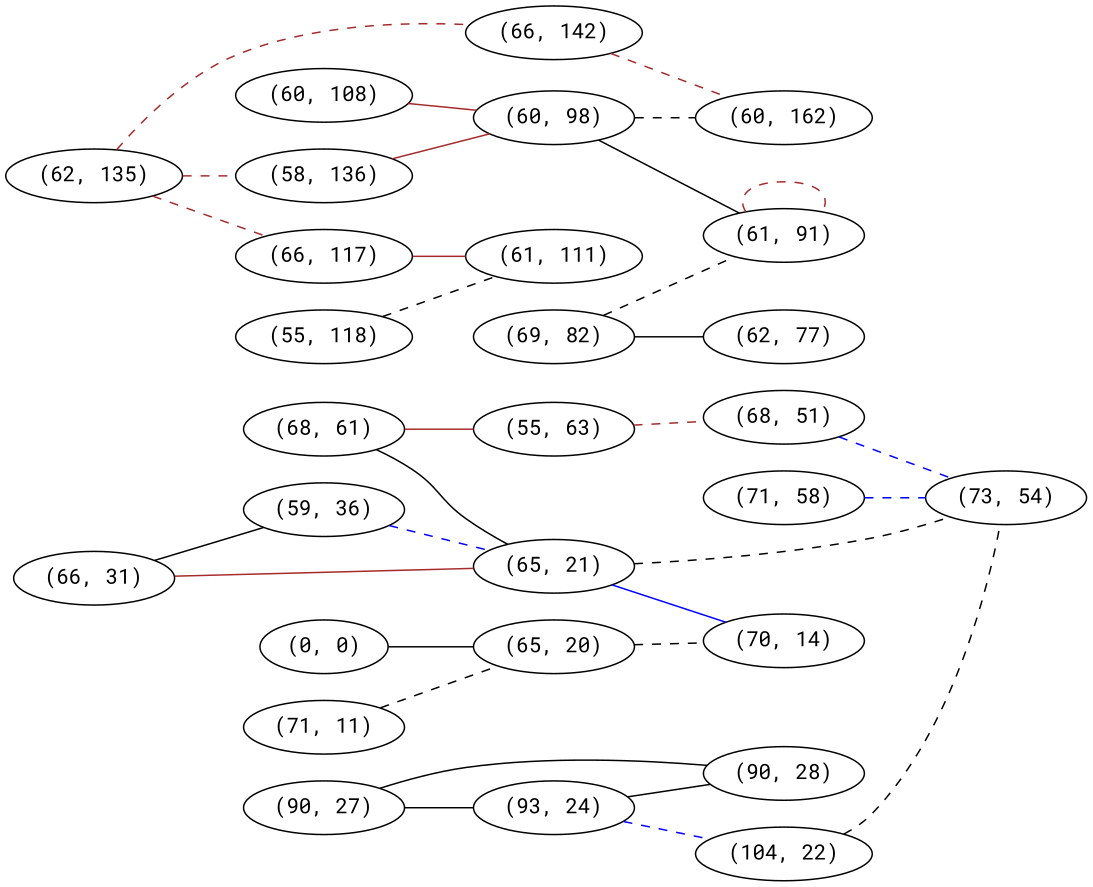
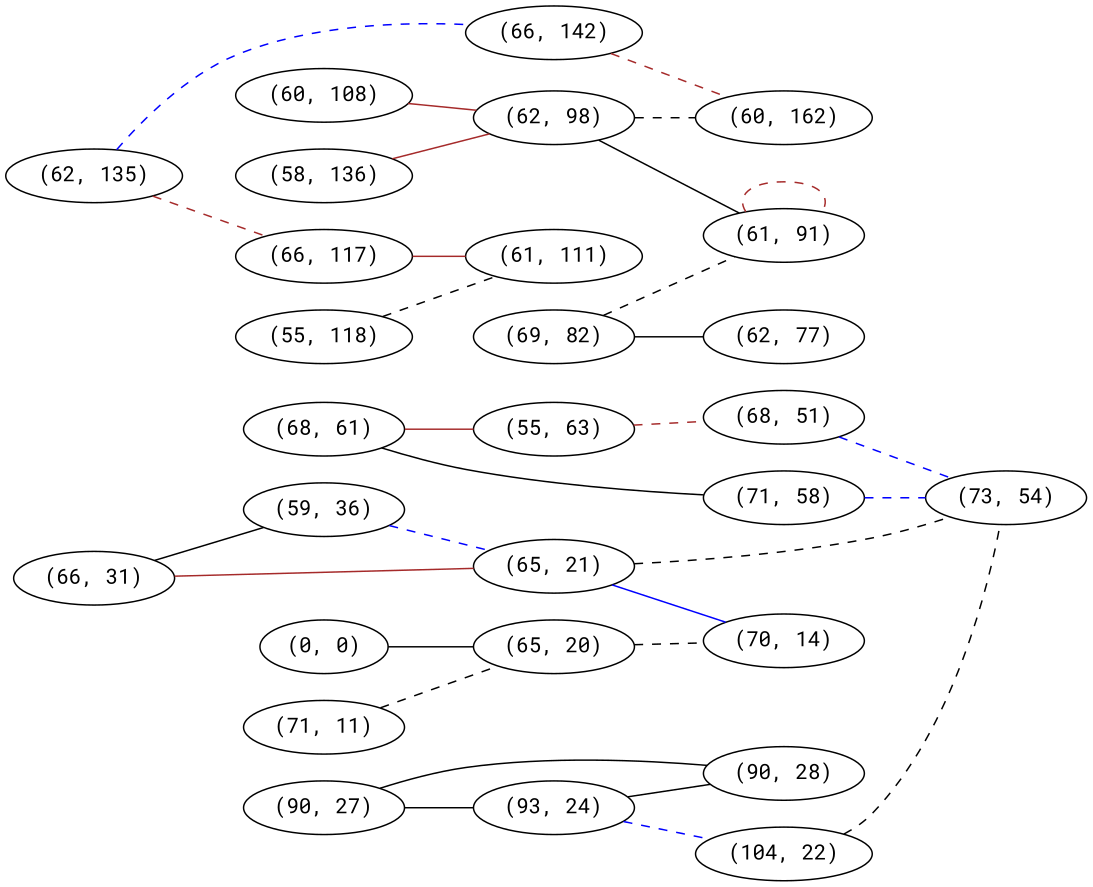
(276, 42) -> (276, 42)
(554, 118) -> (554, 118)
(209, 176) -> none
(442, 497) -> (541, 481)
